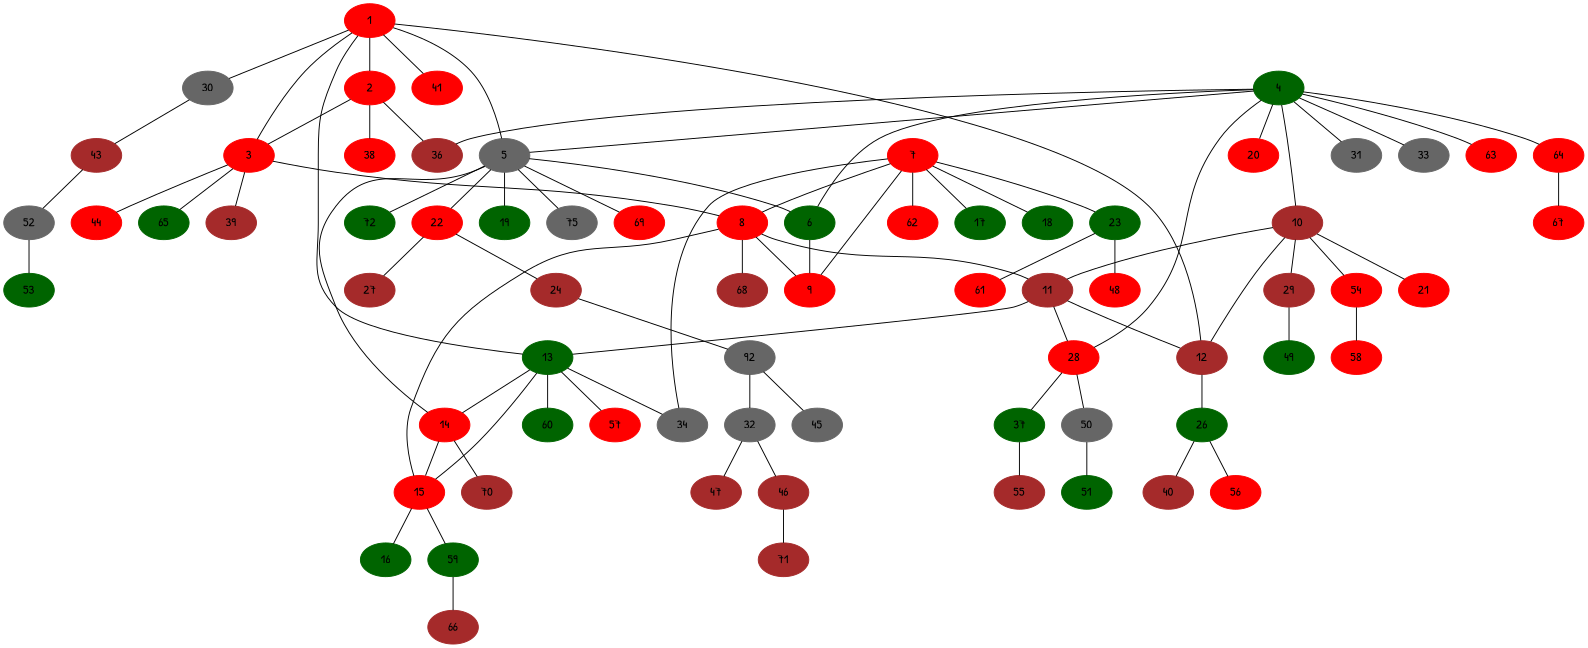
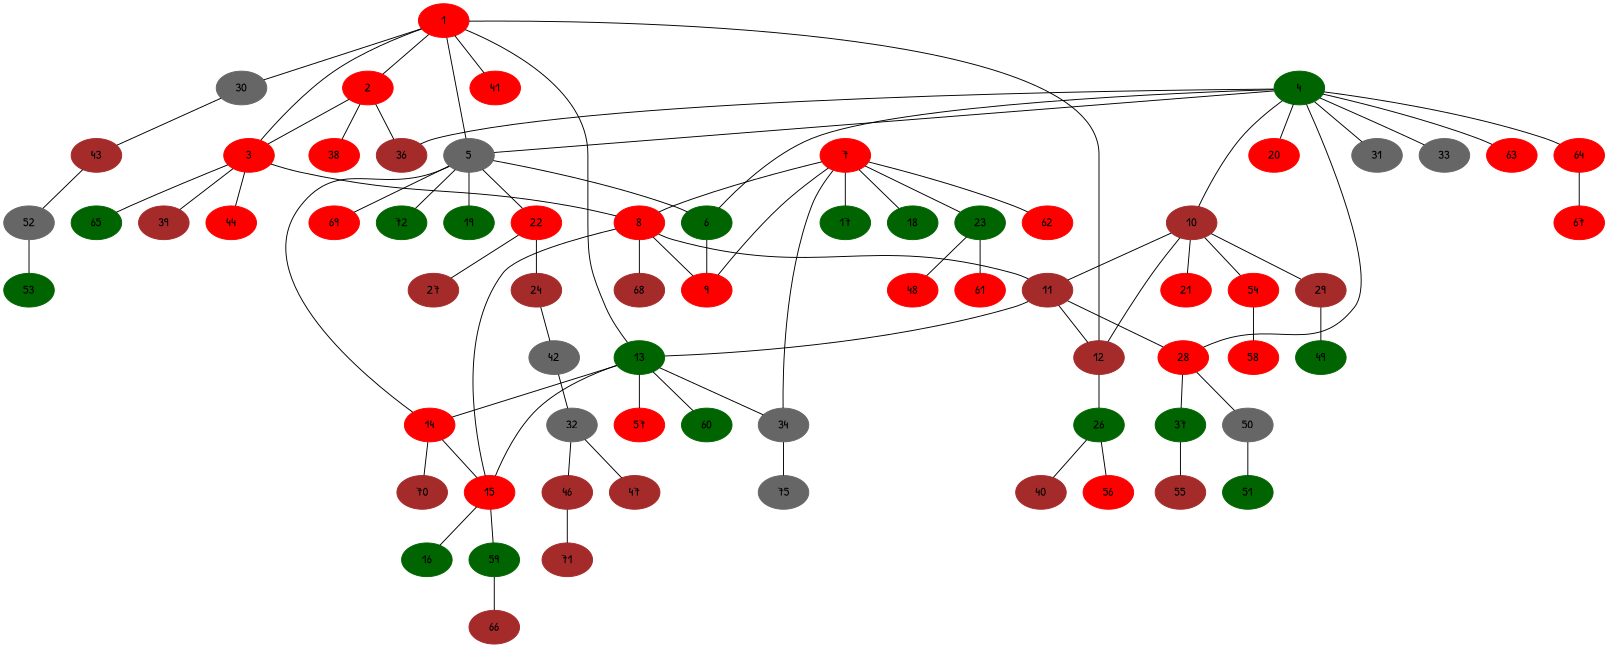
(532, 183) -> (784, 459)
(750, 358) -> (554, 358)
(817, 425) -> none
